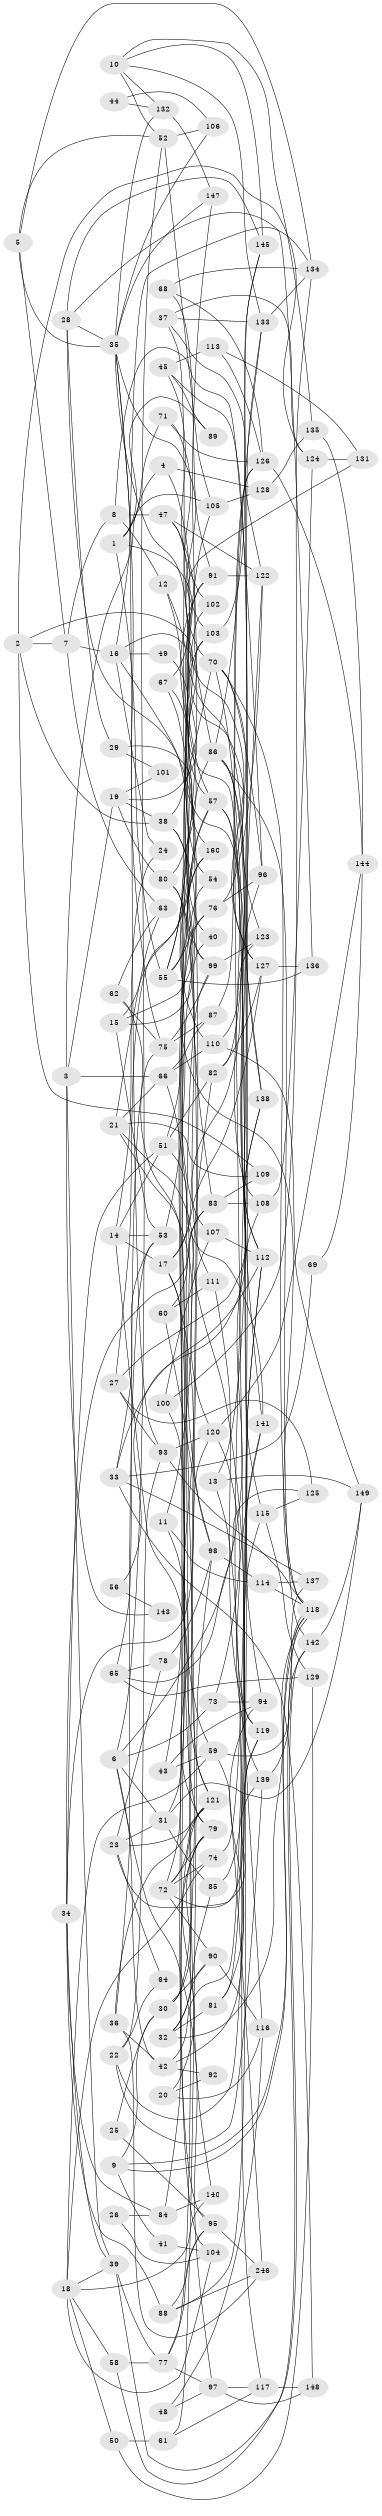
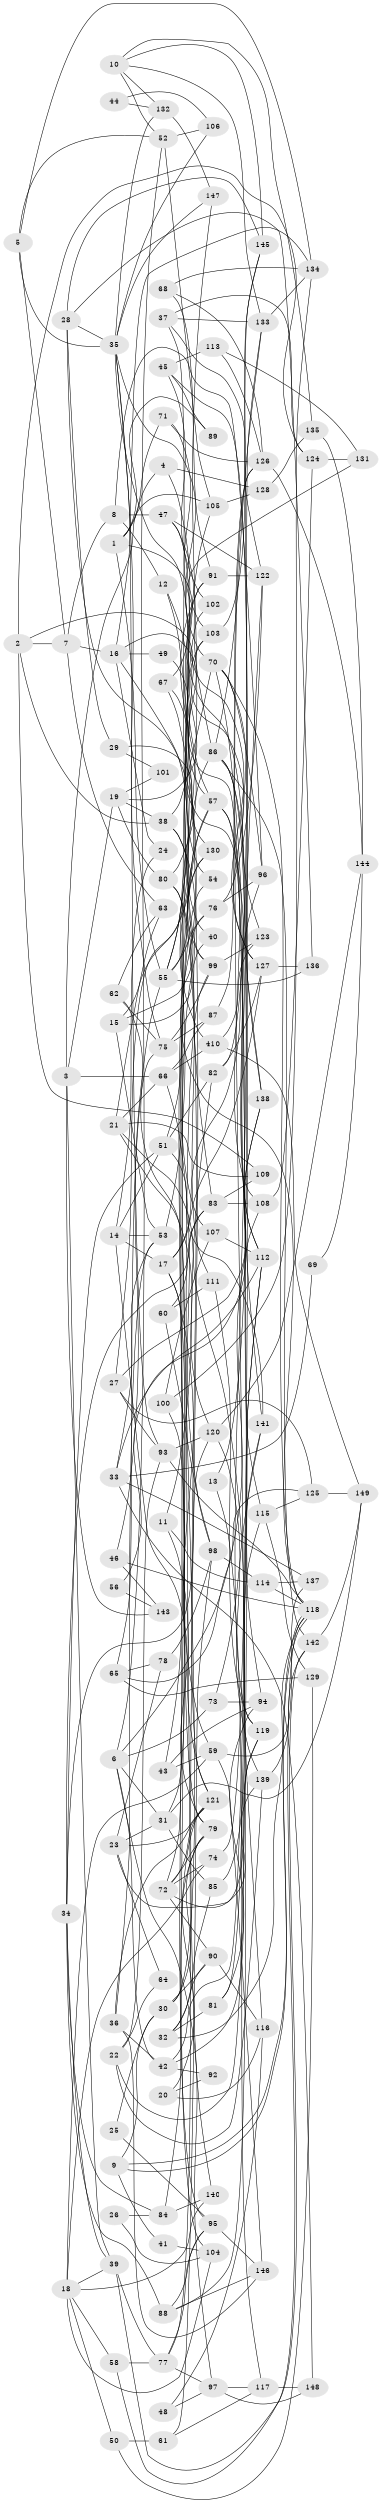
(213, 851) -> (213, 851)
(213, 1044) -> (213, 1044)
(290, 1475) -> (338, 1493)
none -> (114, 1559)
(263, 2271) -> (263, 2271)
